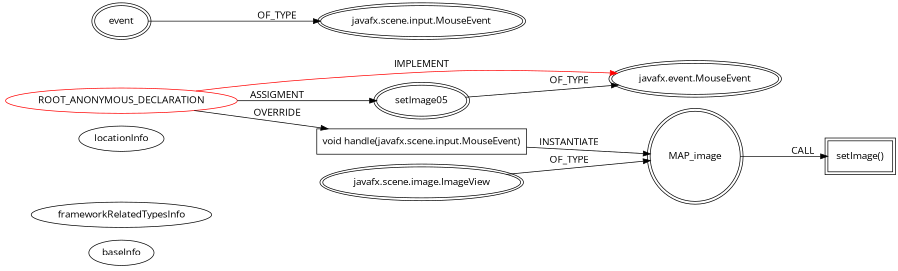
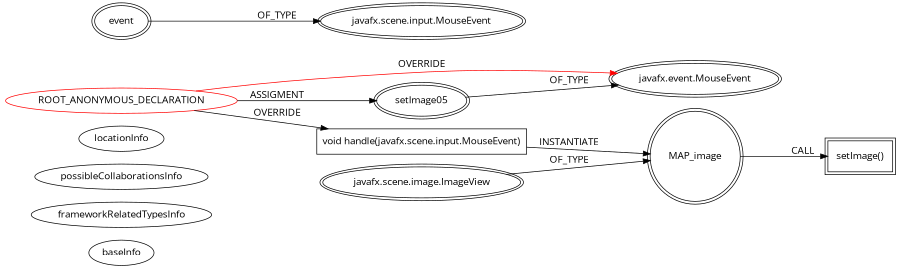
(422, 64) -> (422, 64)
none -> (121, 177)
